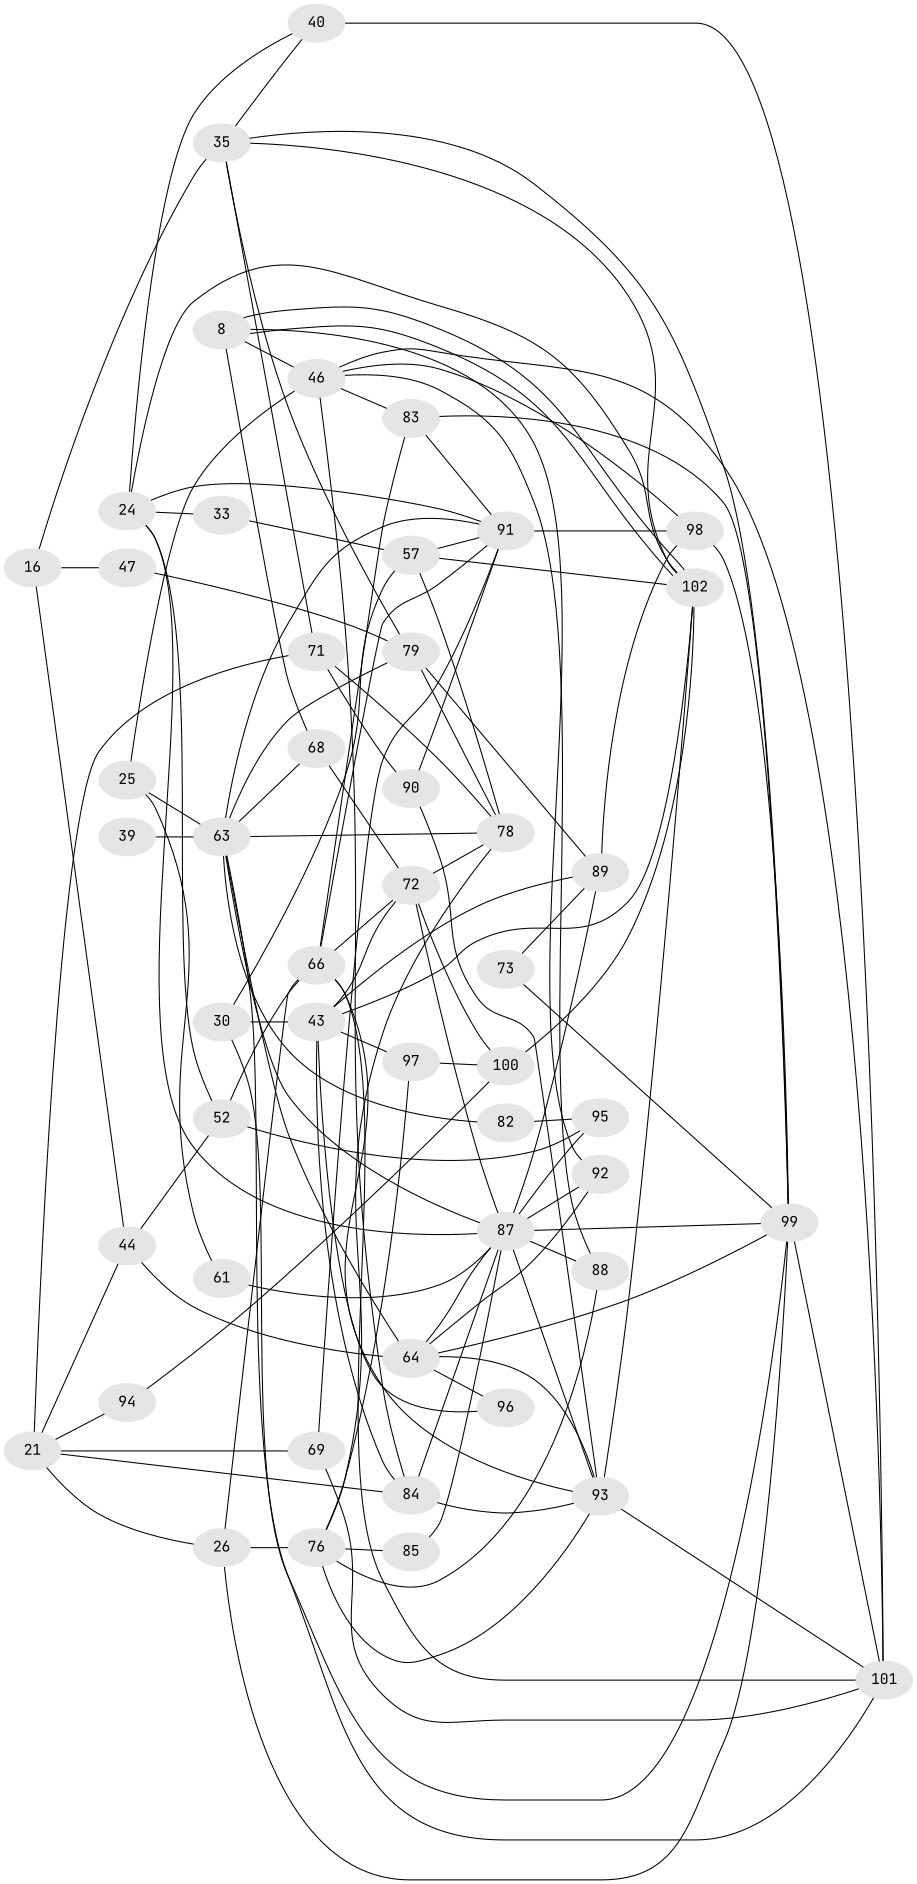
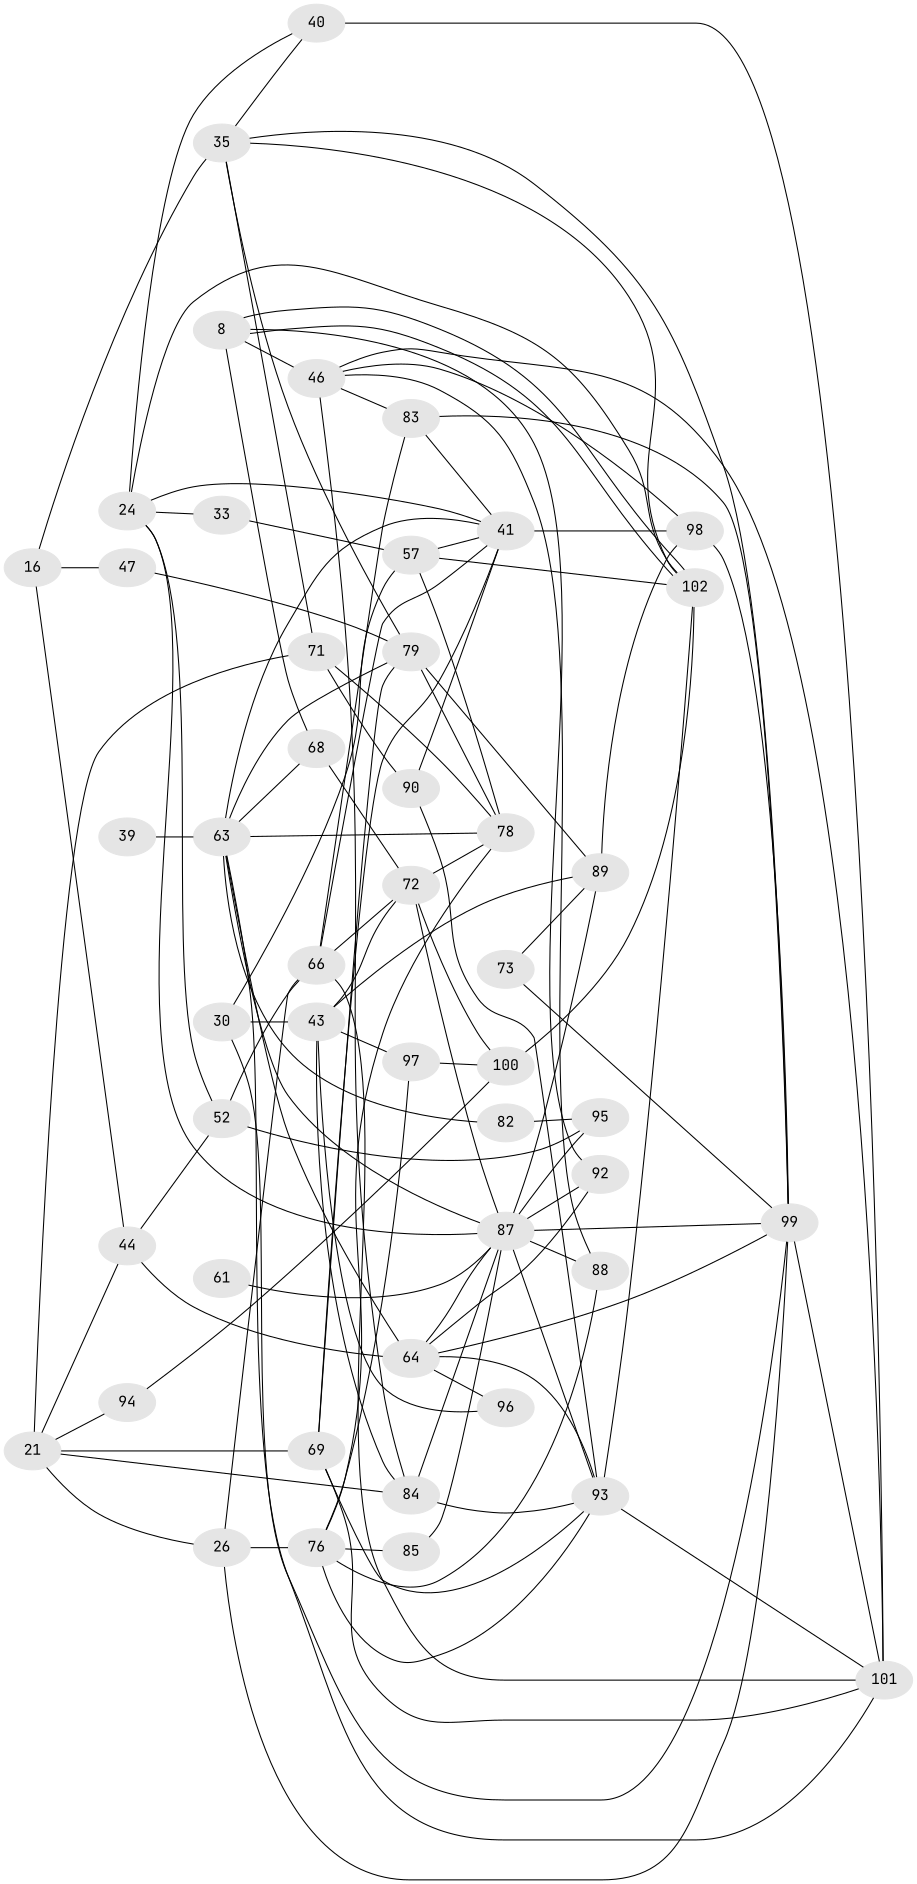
(506, 531) -> (506, 531)
(127, 780) -> none
(624, 905) -> none
none -> (347, 1047)
(401, 1409) -> (431, 1592)
